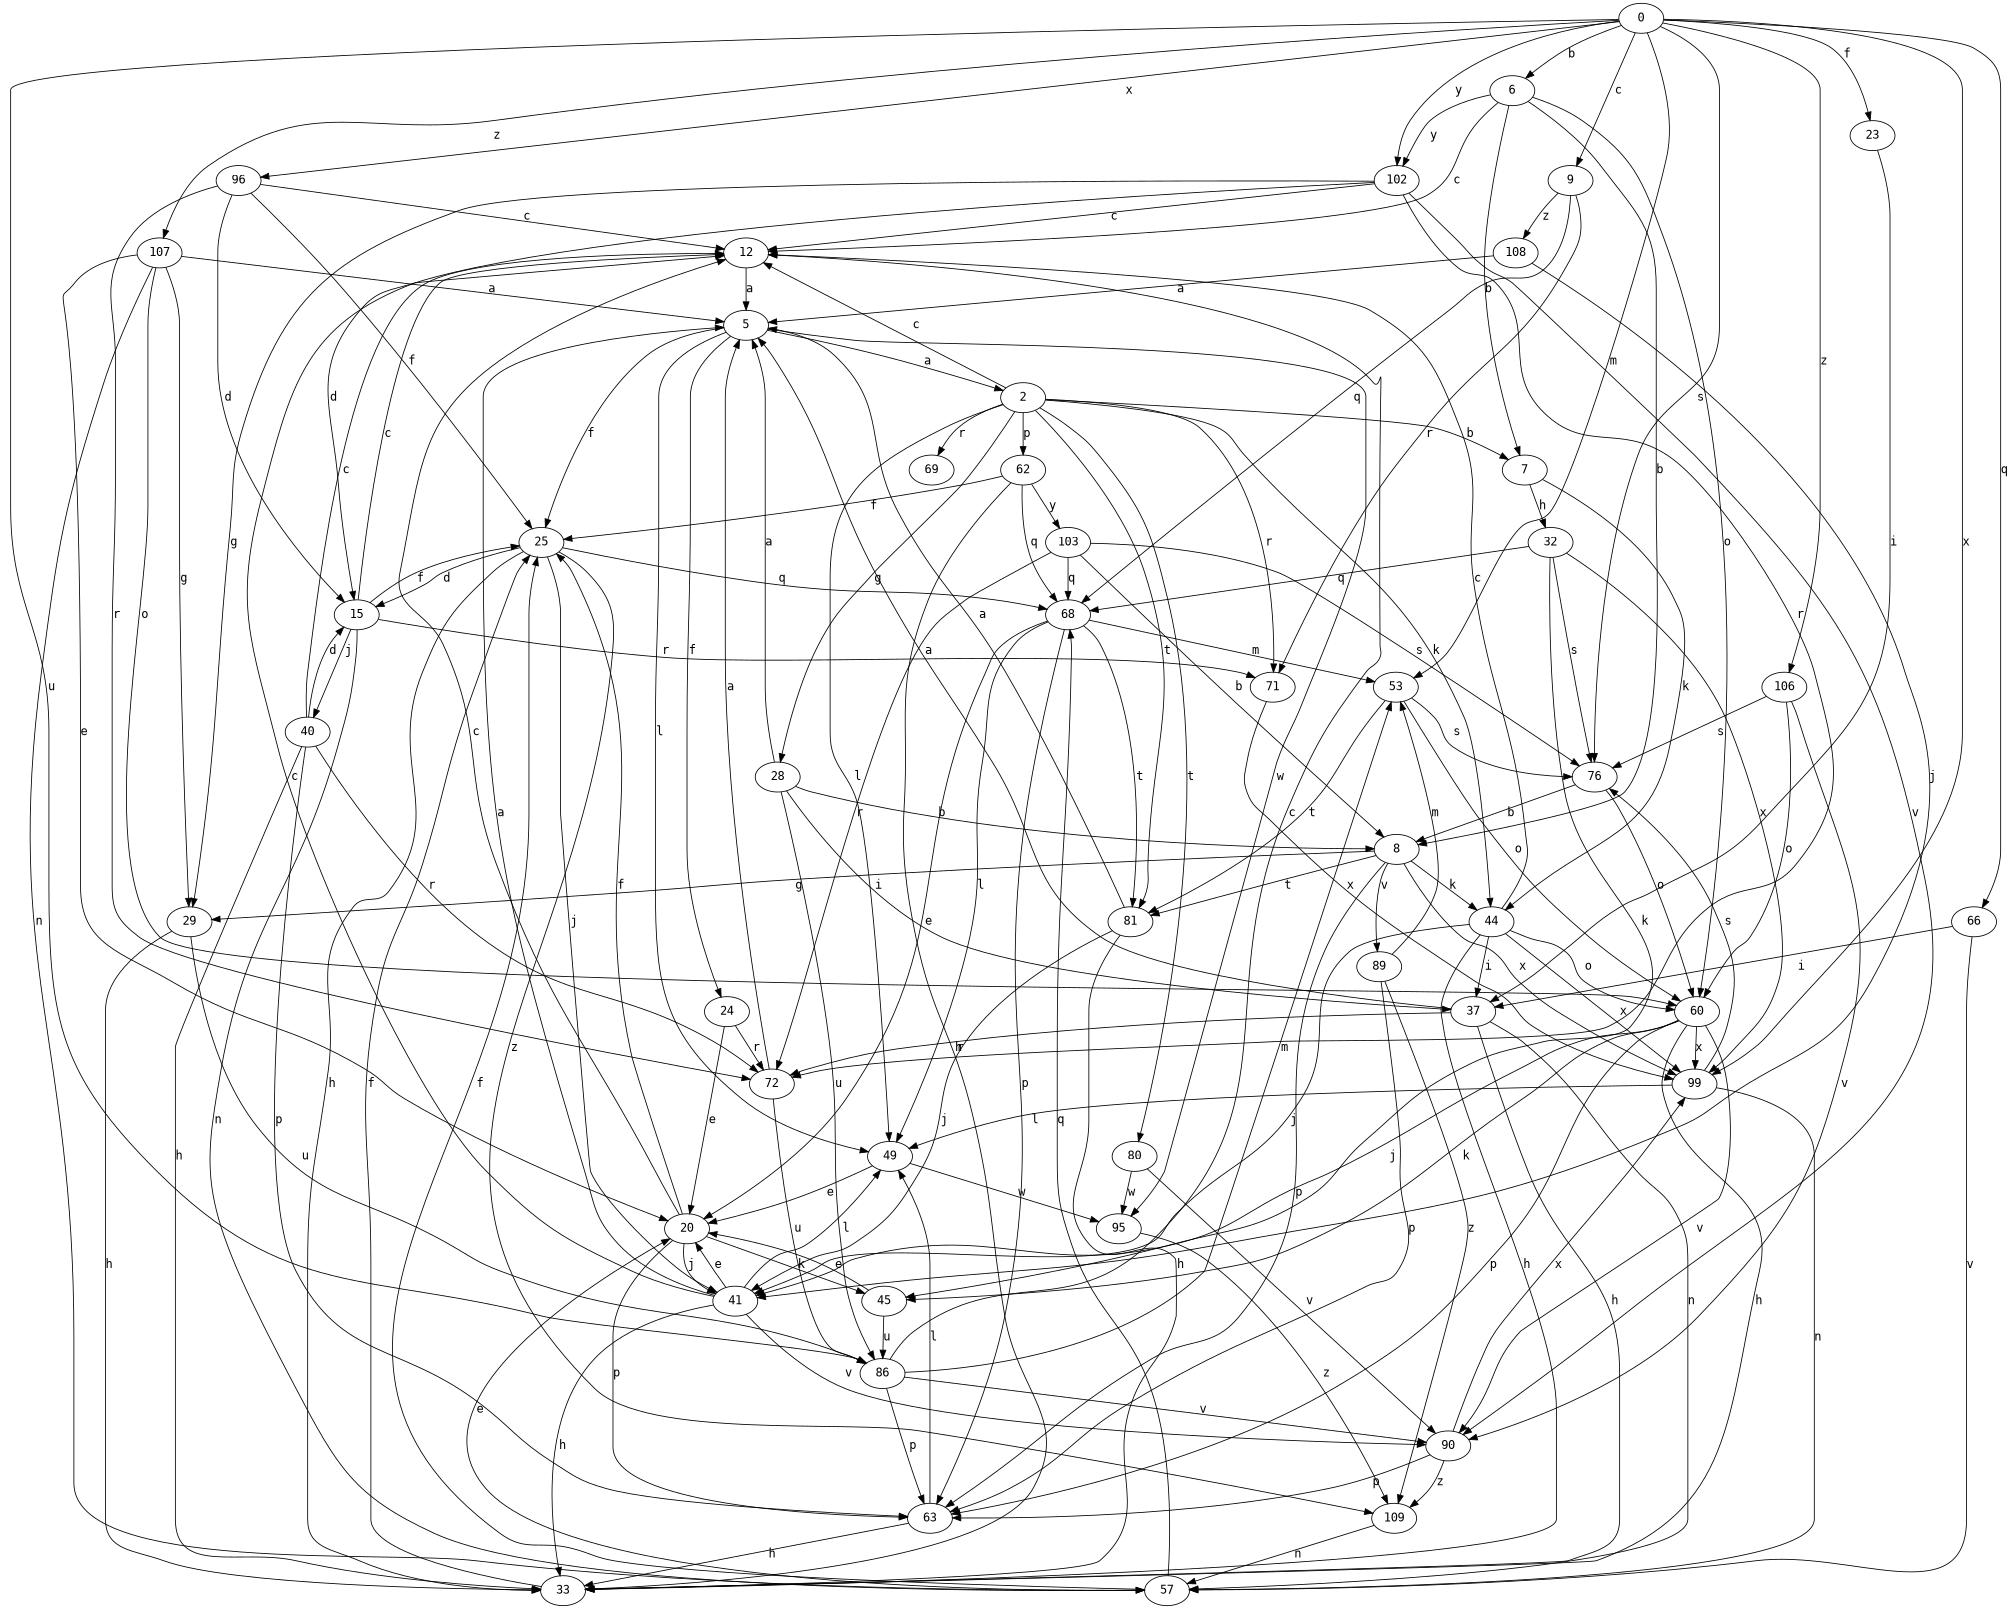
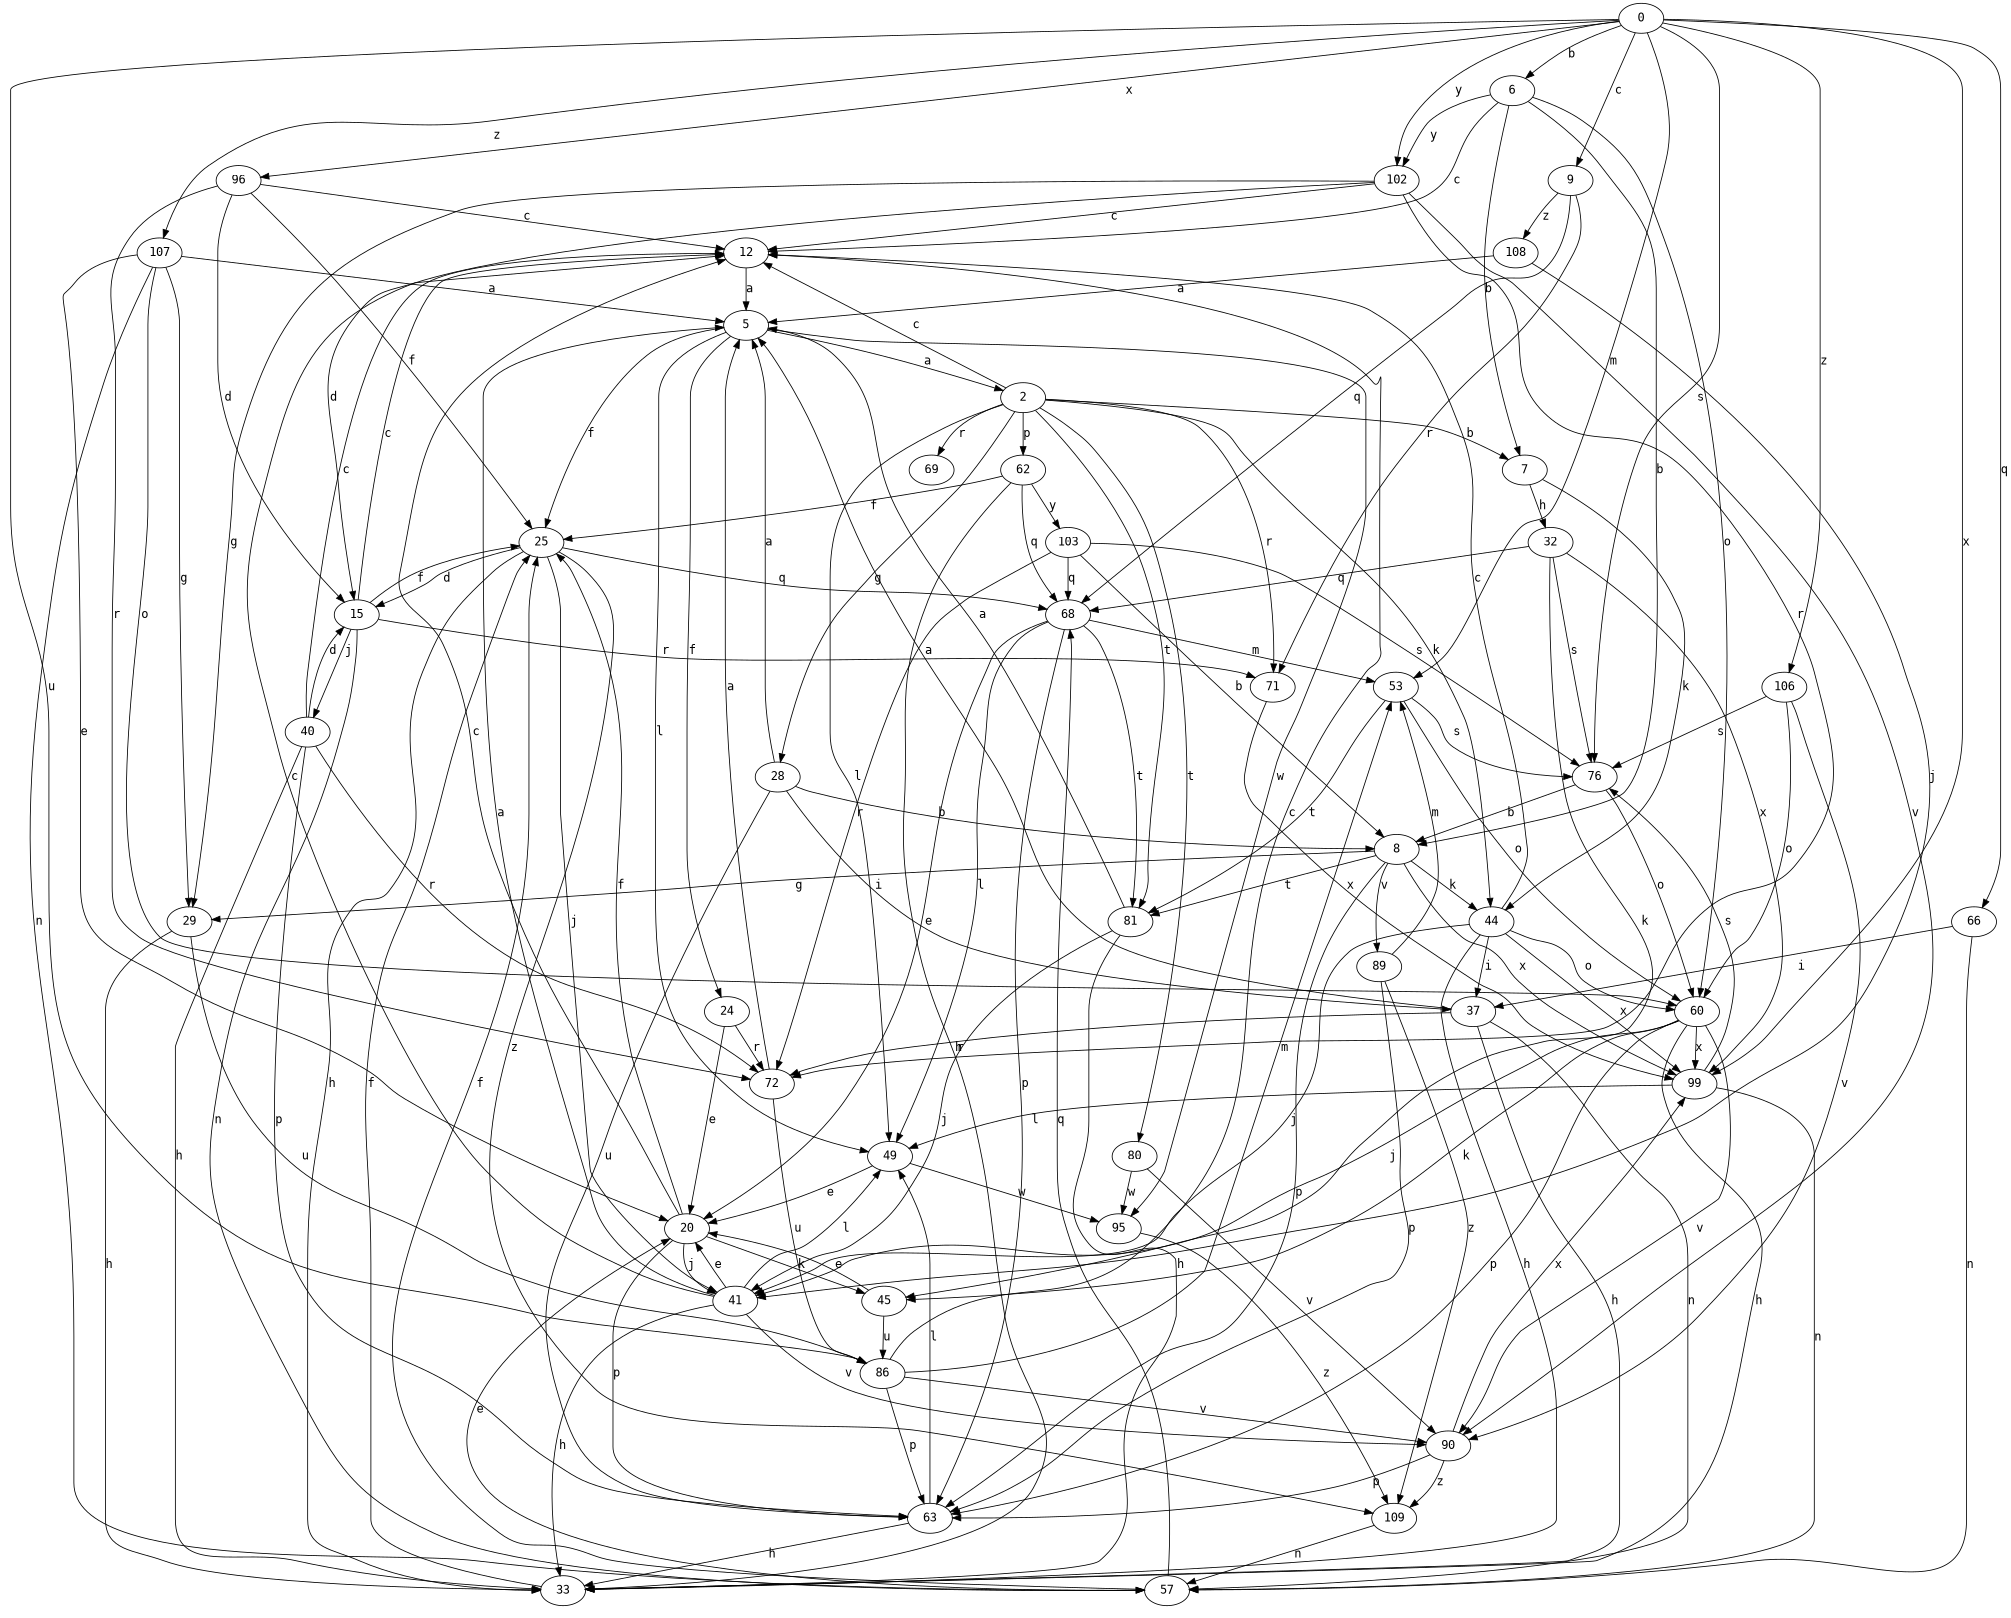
(1873, 136) -> none
(834, 1086) -> (555, 1268)
(1970, 1265) -> (1970, 1265)
